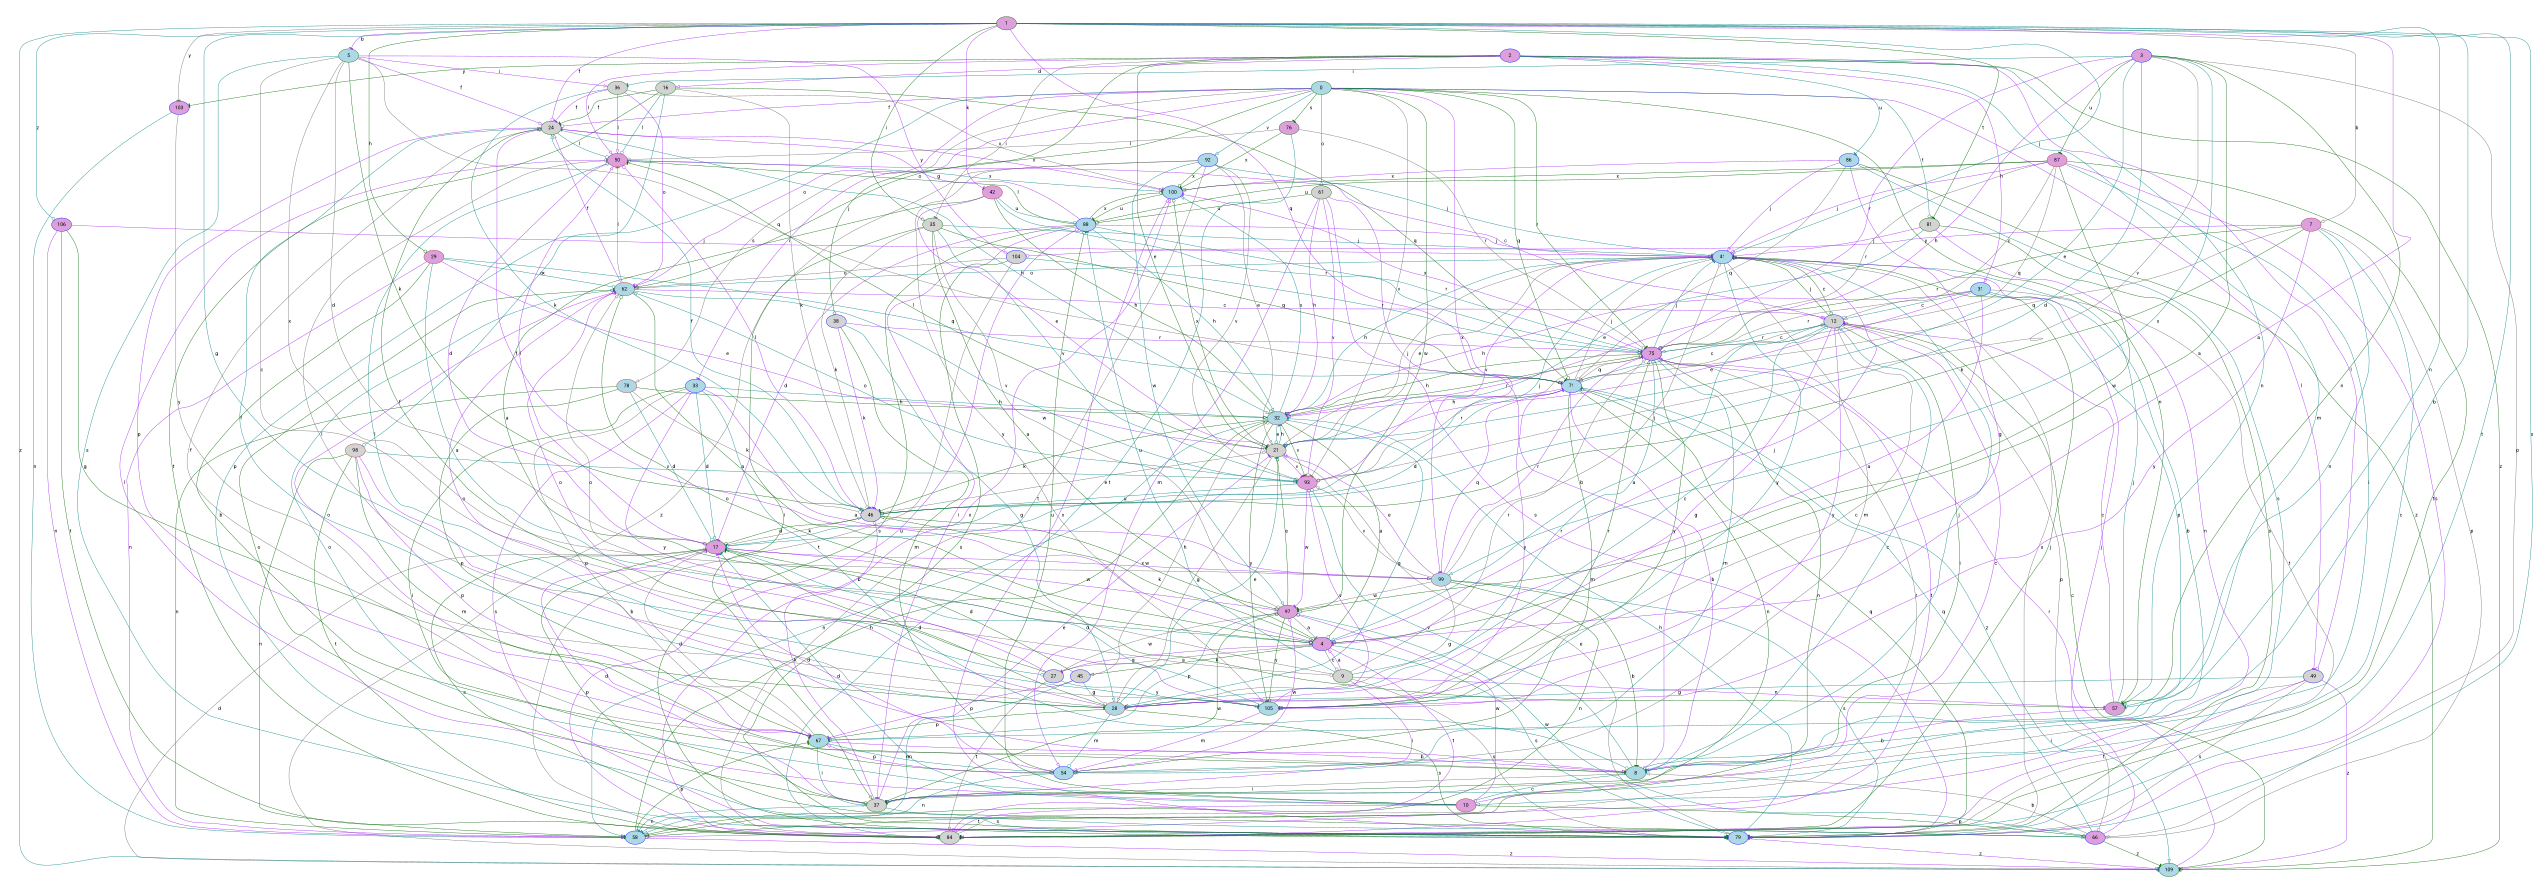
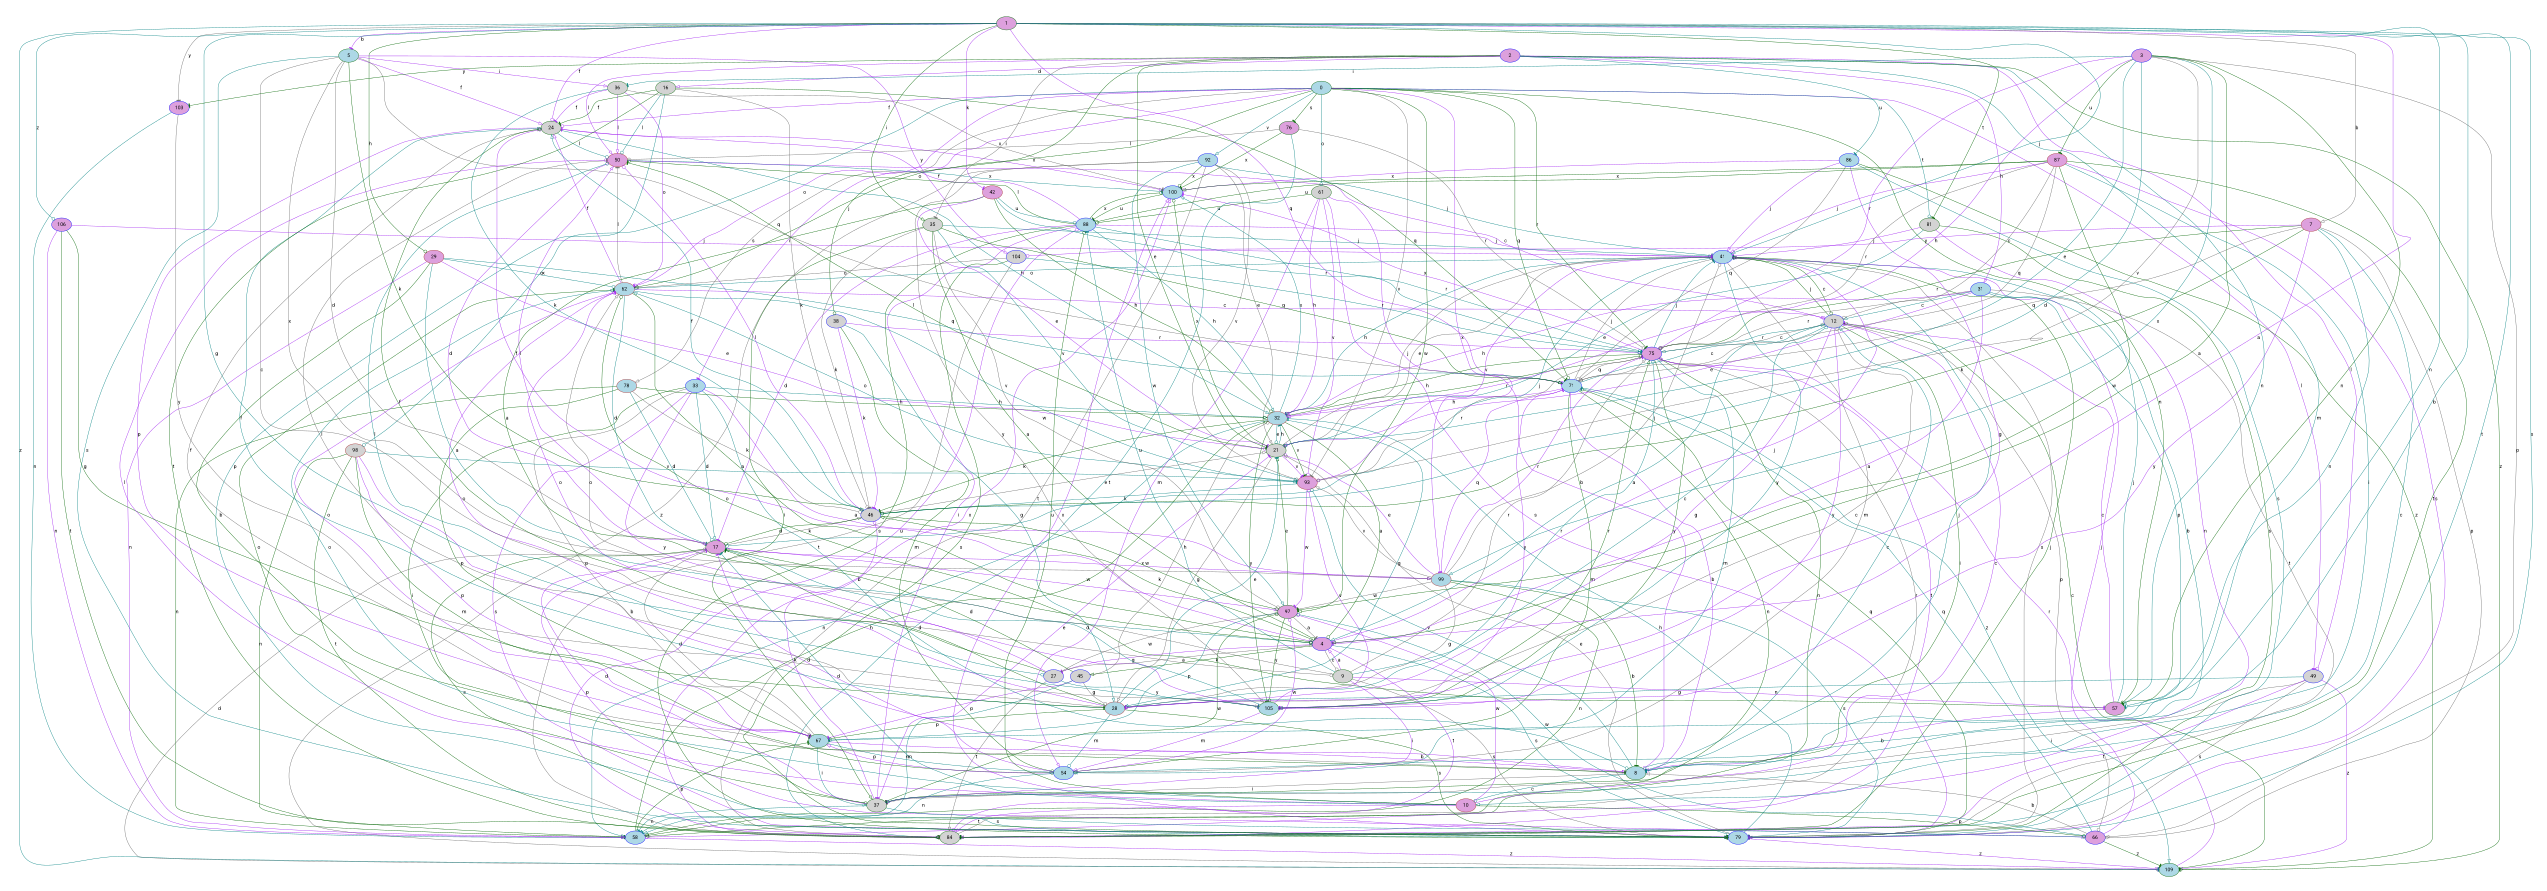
(939, 176) -> (939, 176)
(1125, 499) -> (1125, 499)
(985, 516) -> (622, 452)
(1226, 820) -> (1226, 820)
